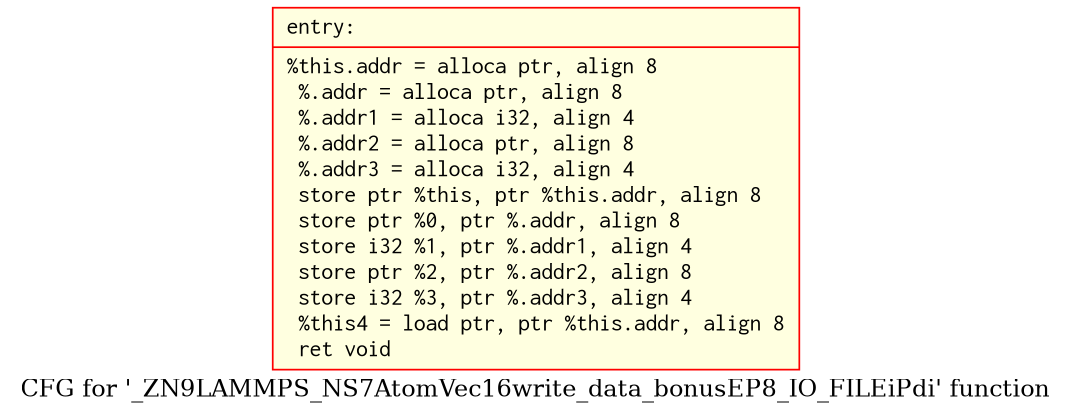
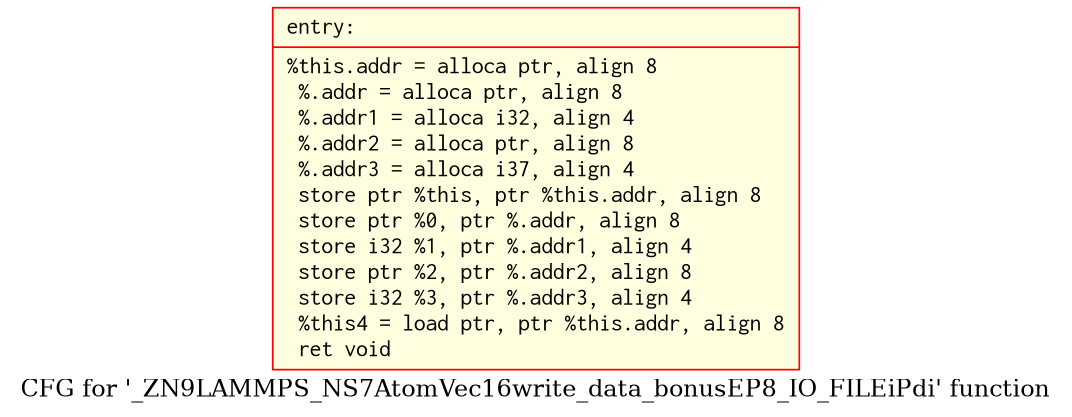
(461, 169) -> (461, 169)
